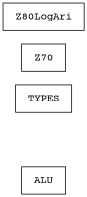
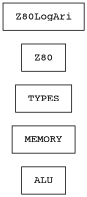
(44, 58) -> (44, 58)
none -> (44, 140)
